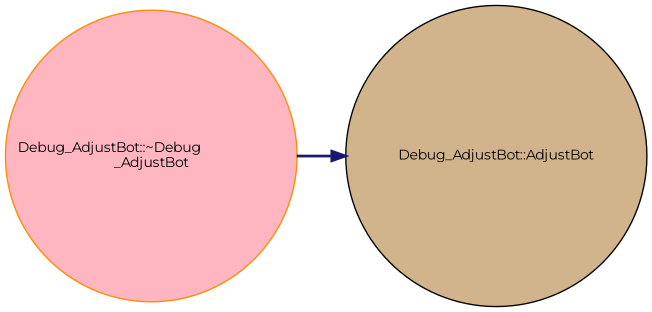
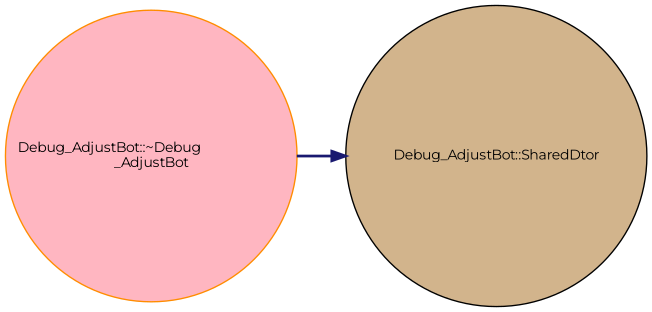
(496, 156) -> (496, 156)
